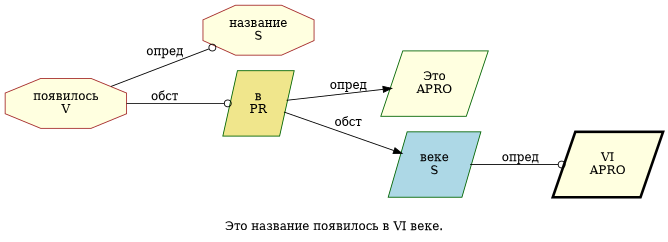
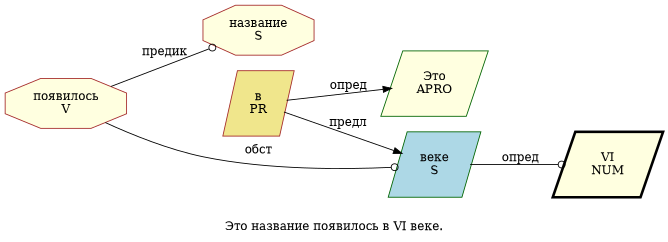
(165, 52) -> (165, 52)
(175, 103) -> (245, 163)
(259, 103) -> (259, 103)
(348, 123) -> (348, 123)
(608, 165) -> (608, 165)
